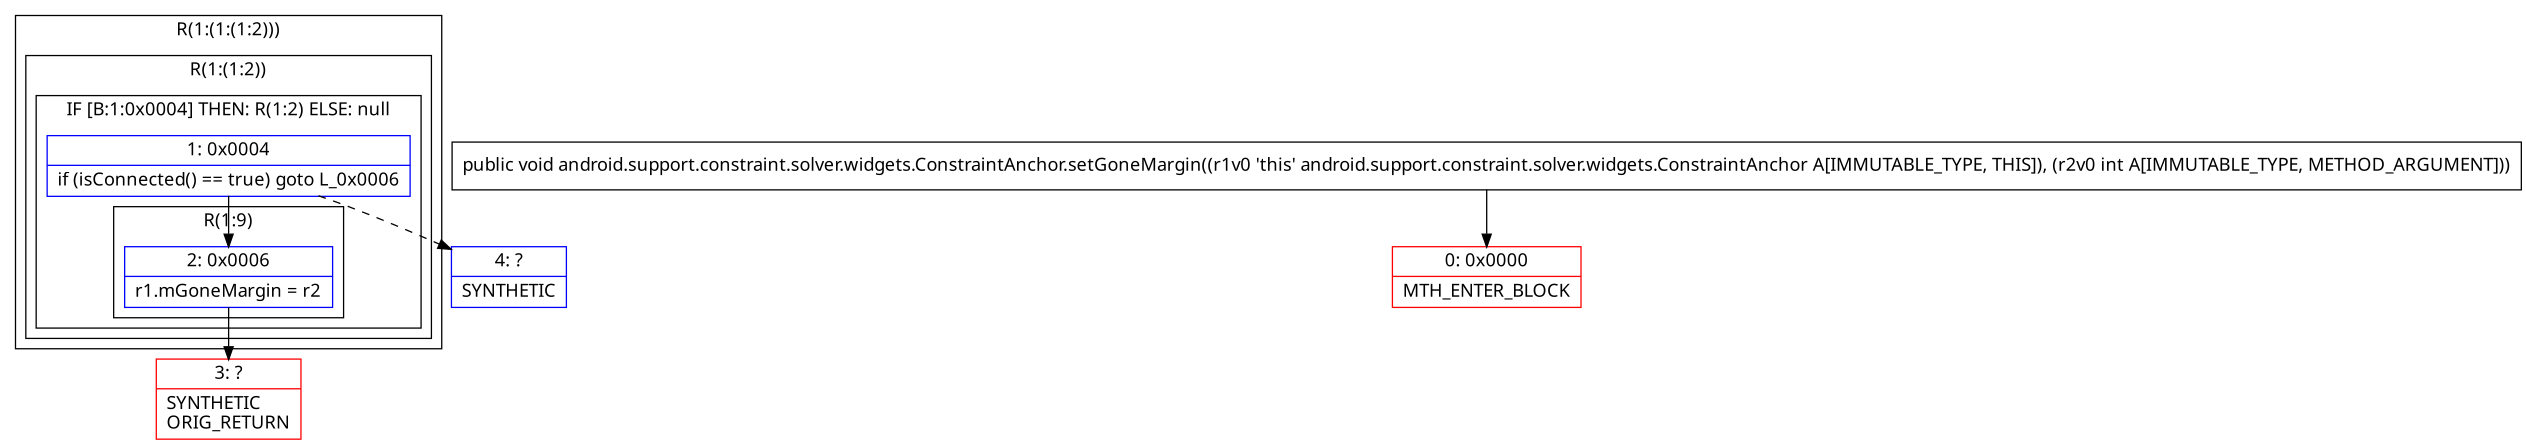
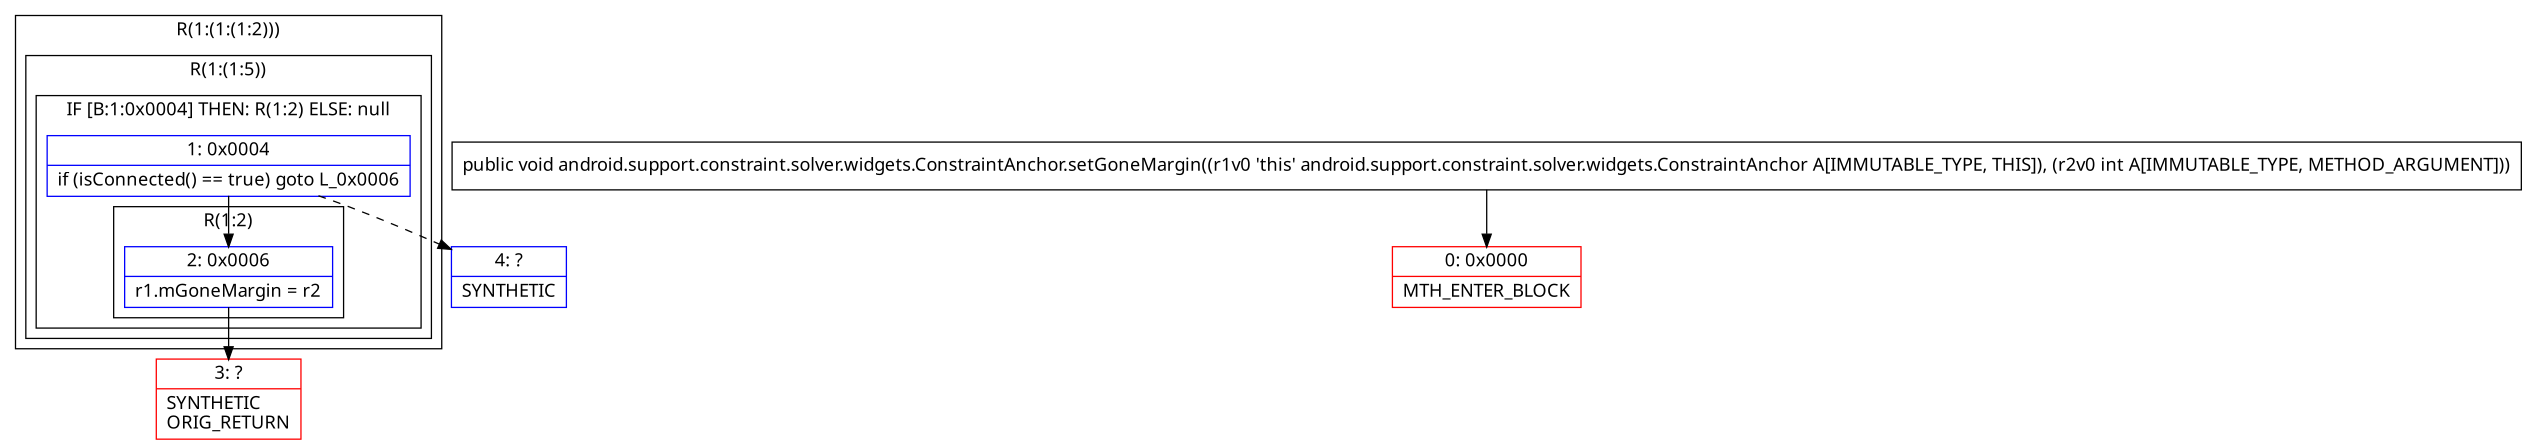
(229, 70) -> (229, 70)
(229, 222) -> (229, 222)
